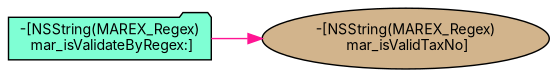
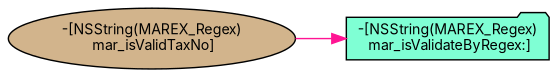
(230, 39) -> (314, 39)
